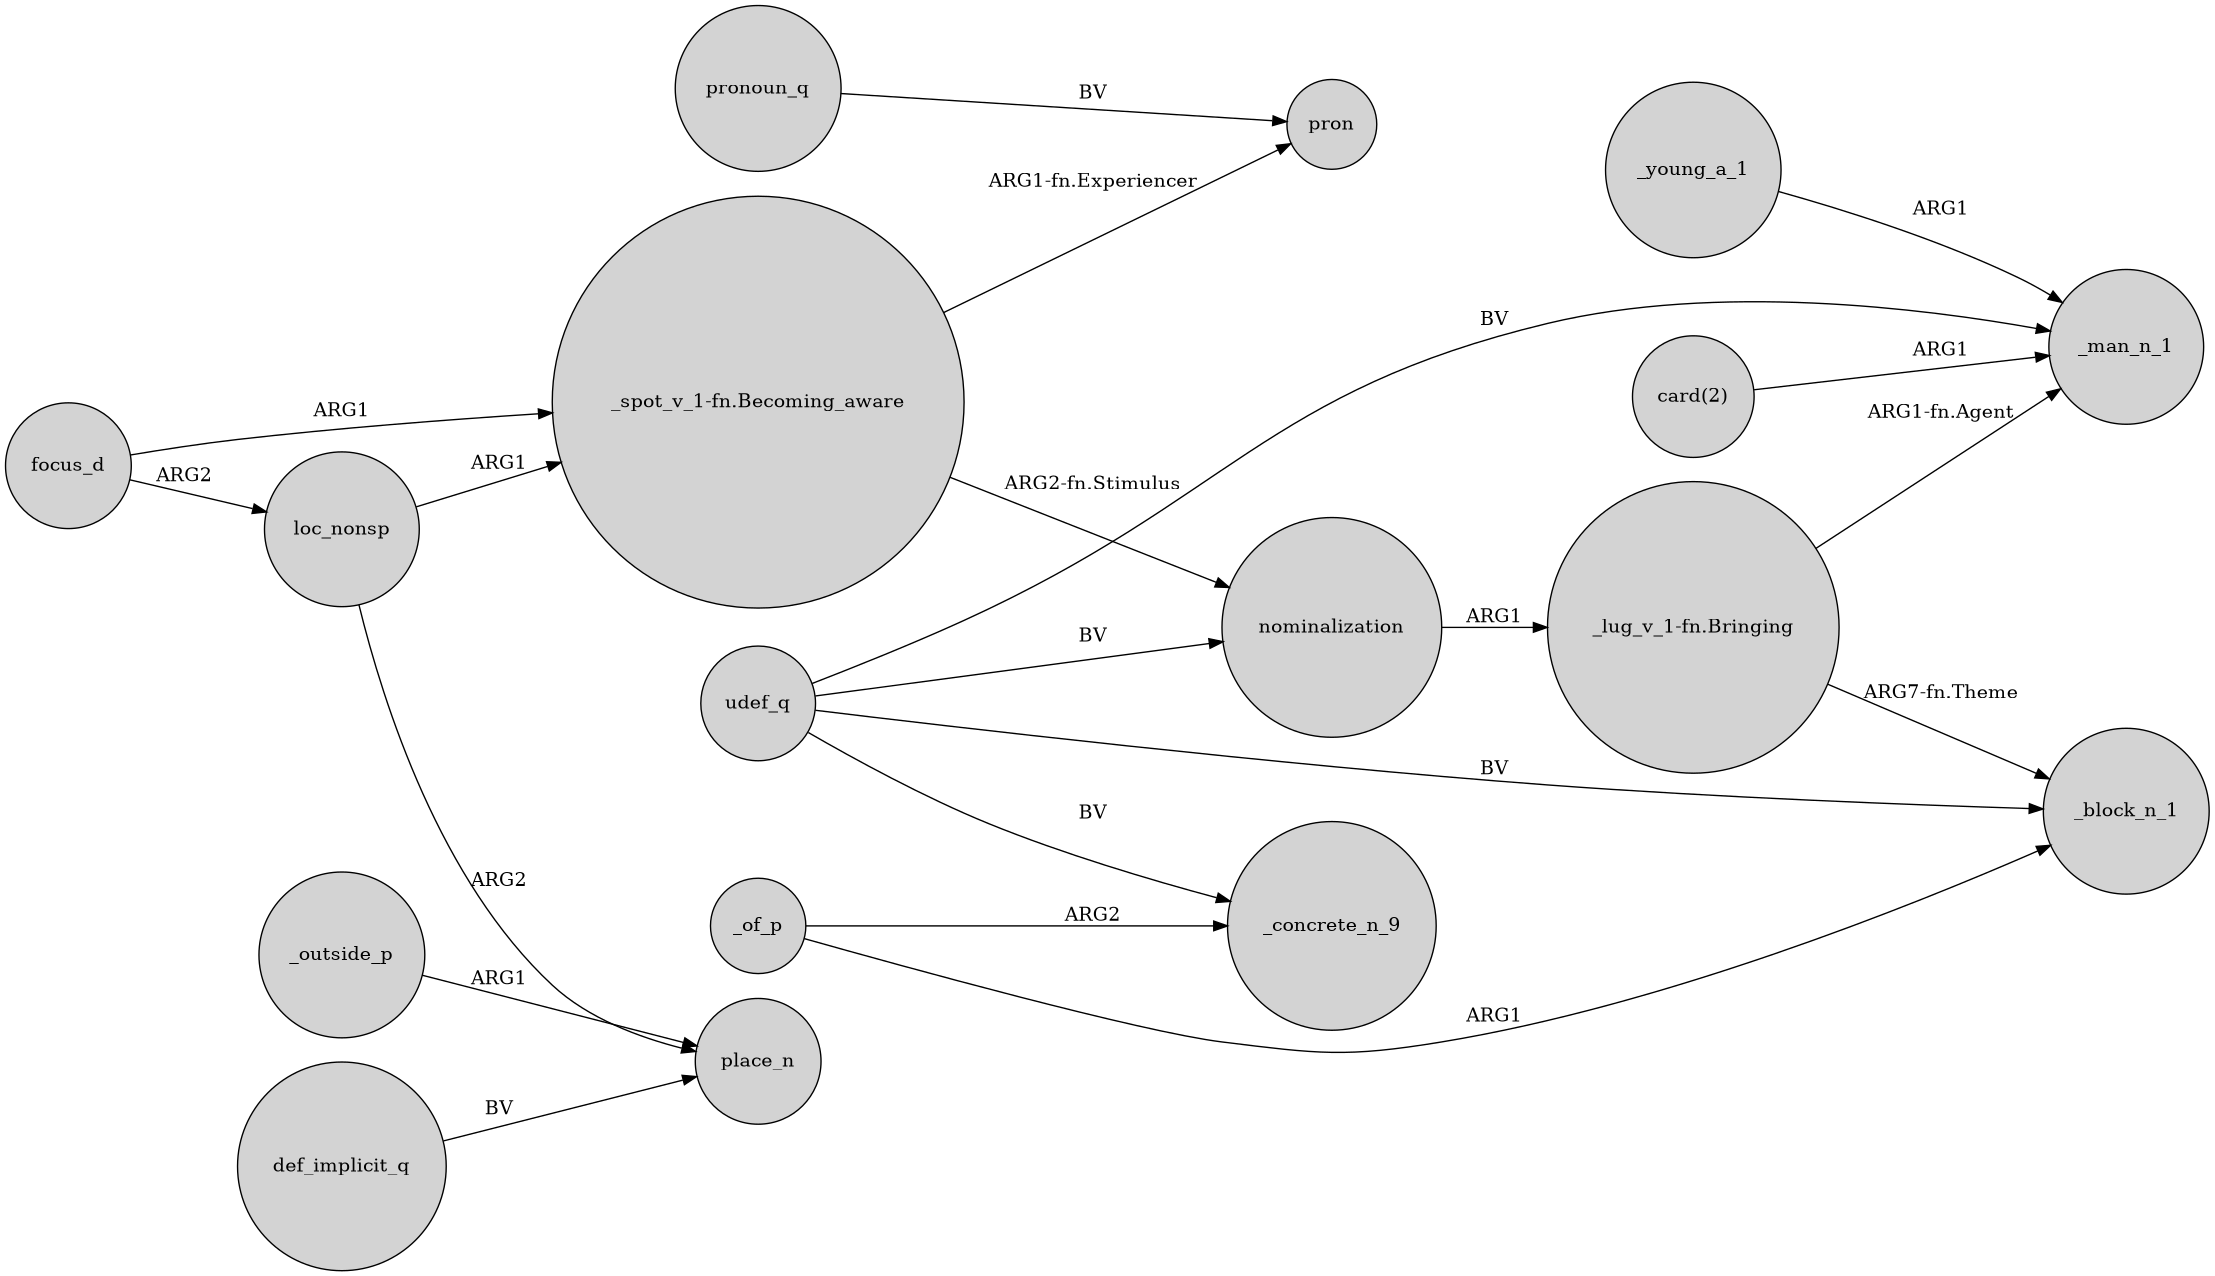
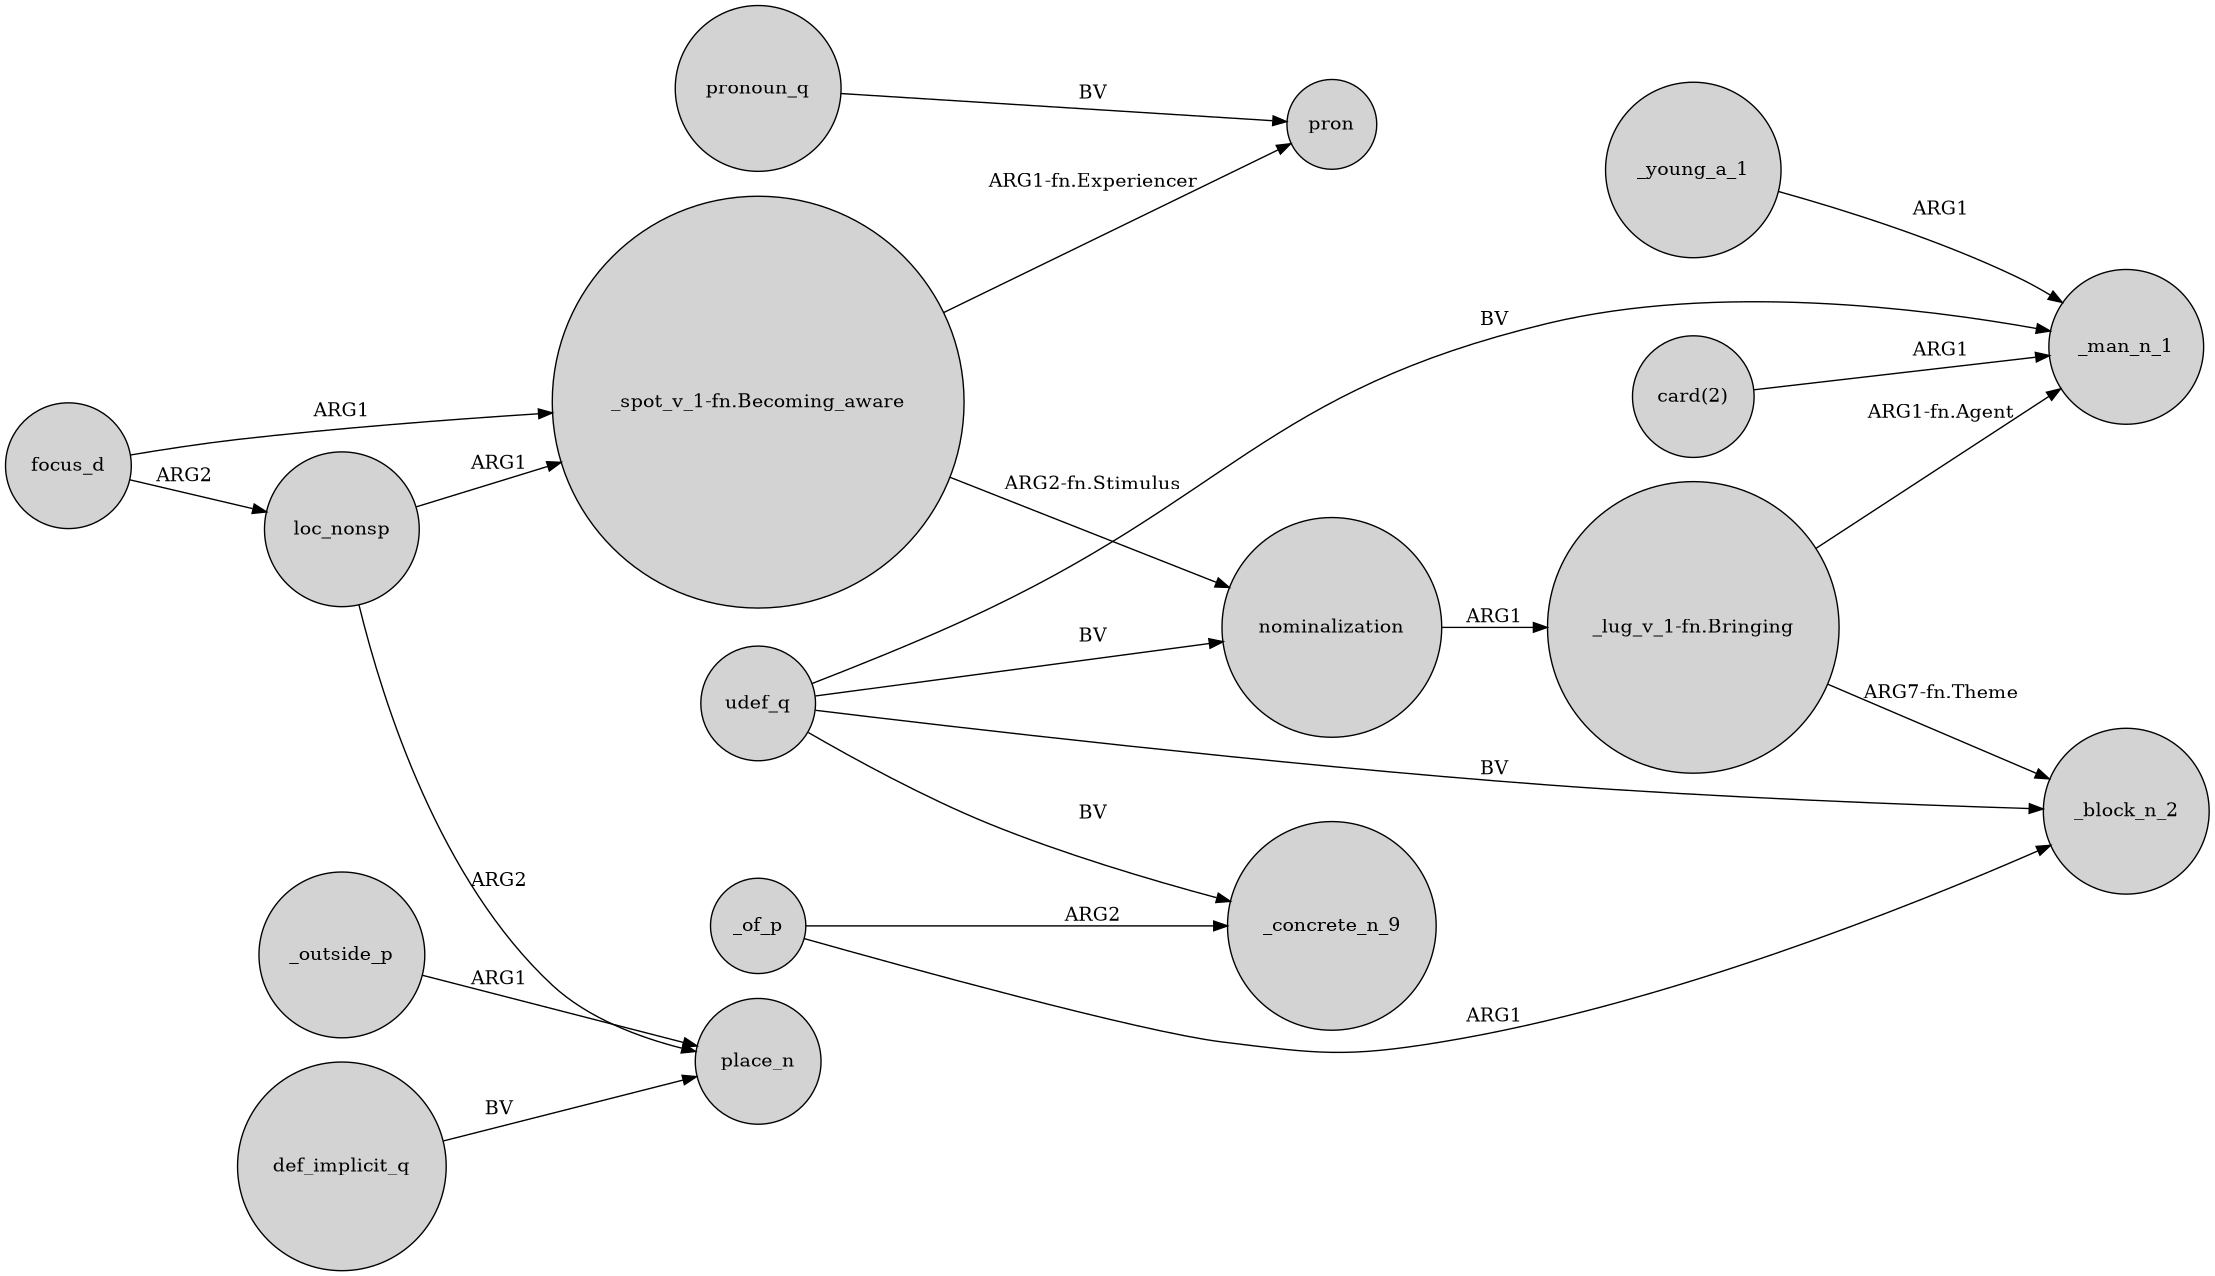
(2126, 811) -> (2126, 811)
